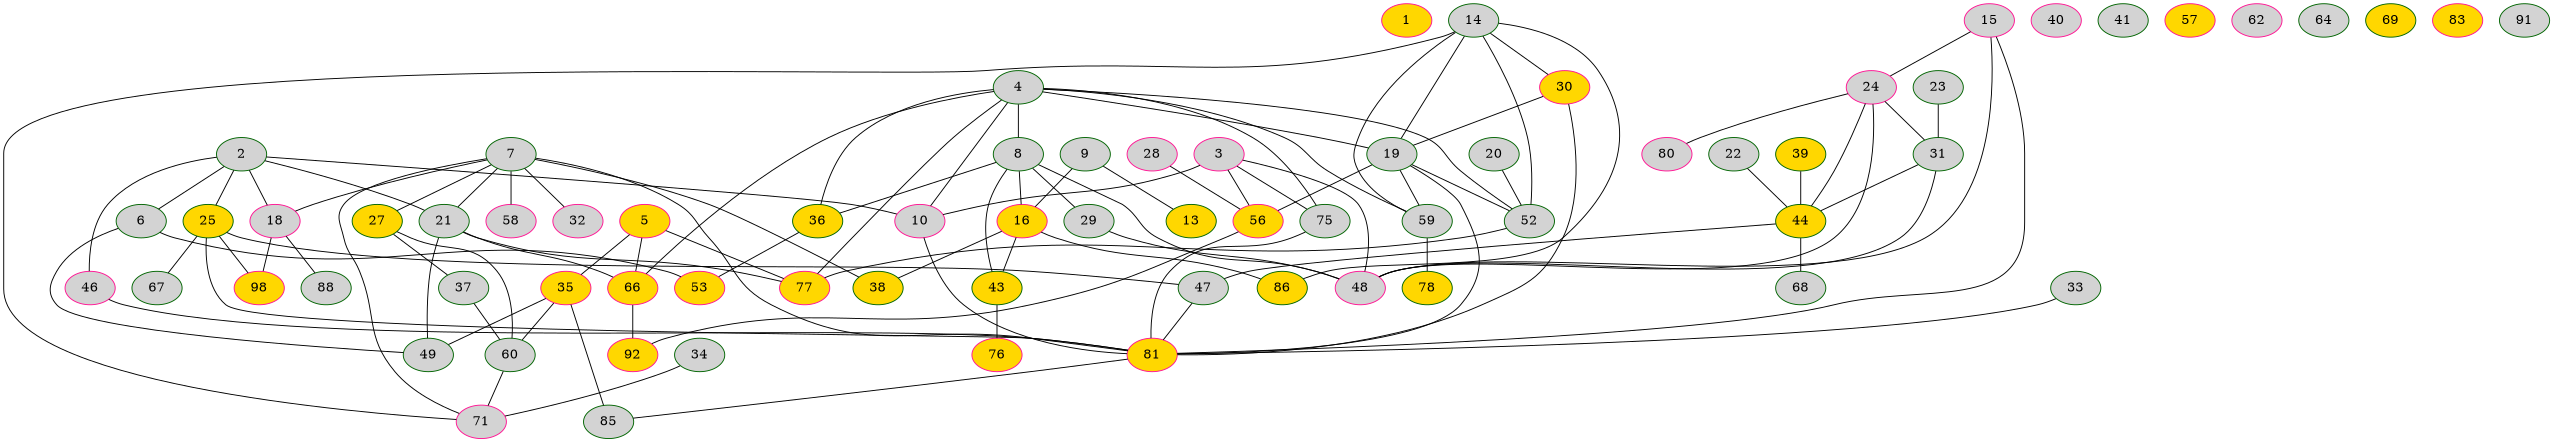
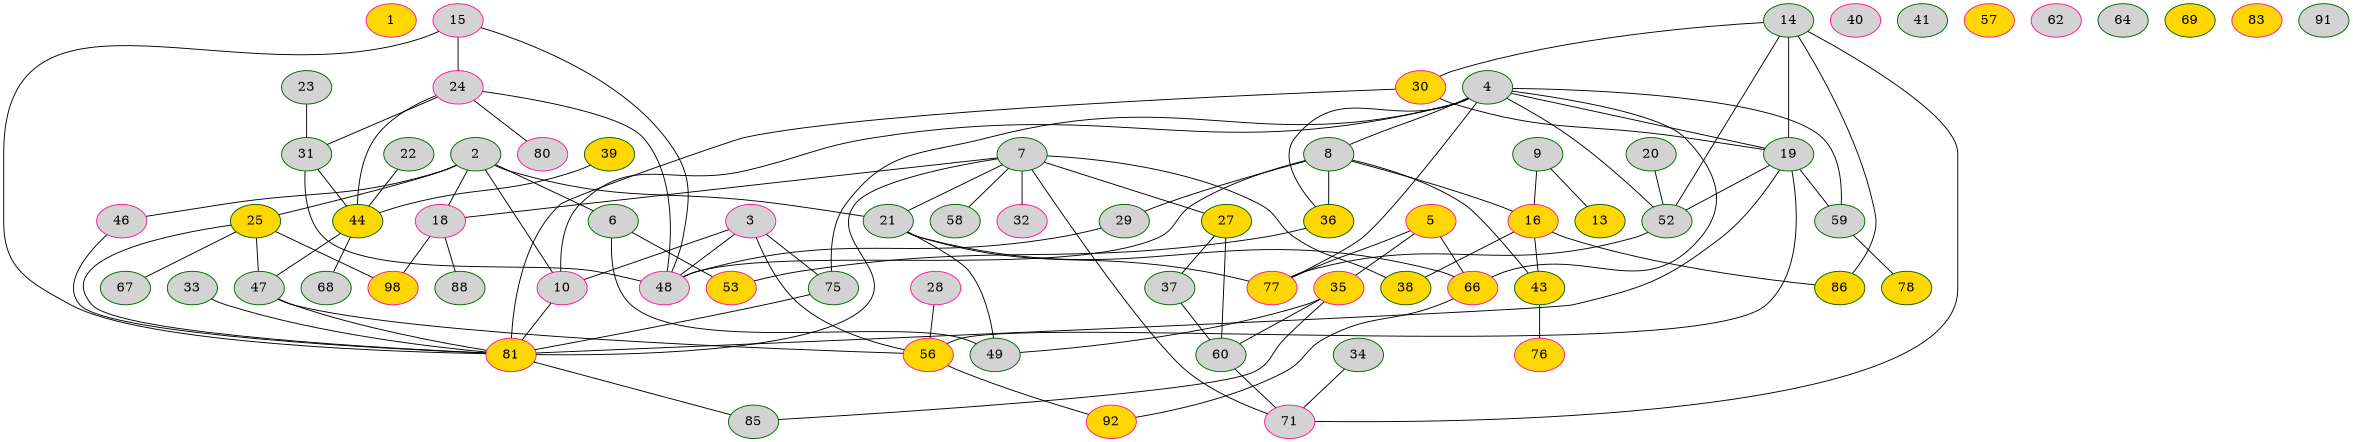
(1372, 112) -> none
(511, 221) -> (955, 221)
none -> (558, 336)
